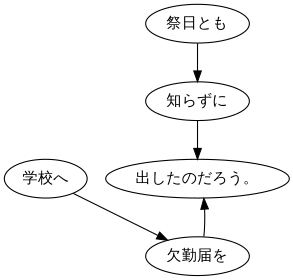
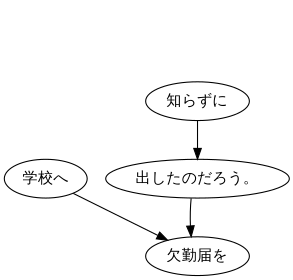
(198, 24) -> none
(205, 223) -> (190, 212)
